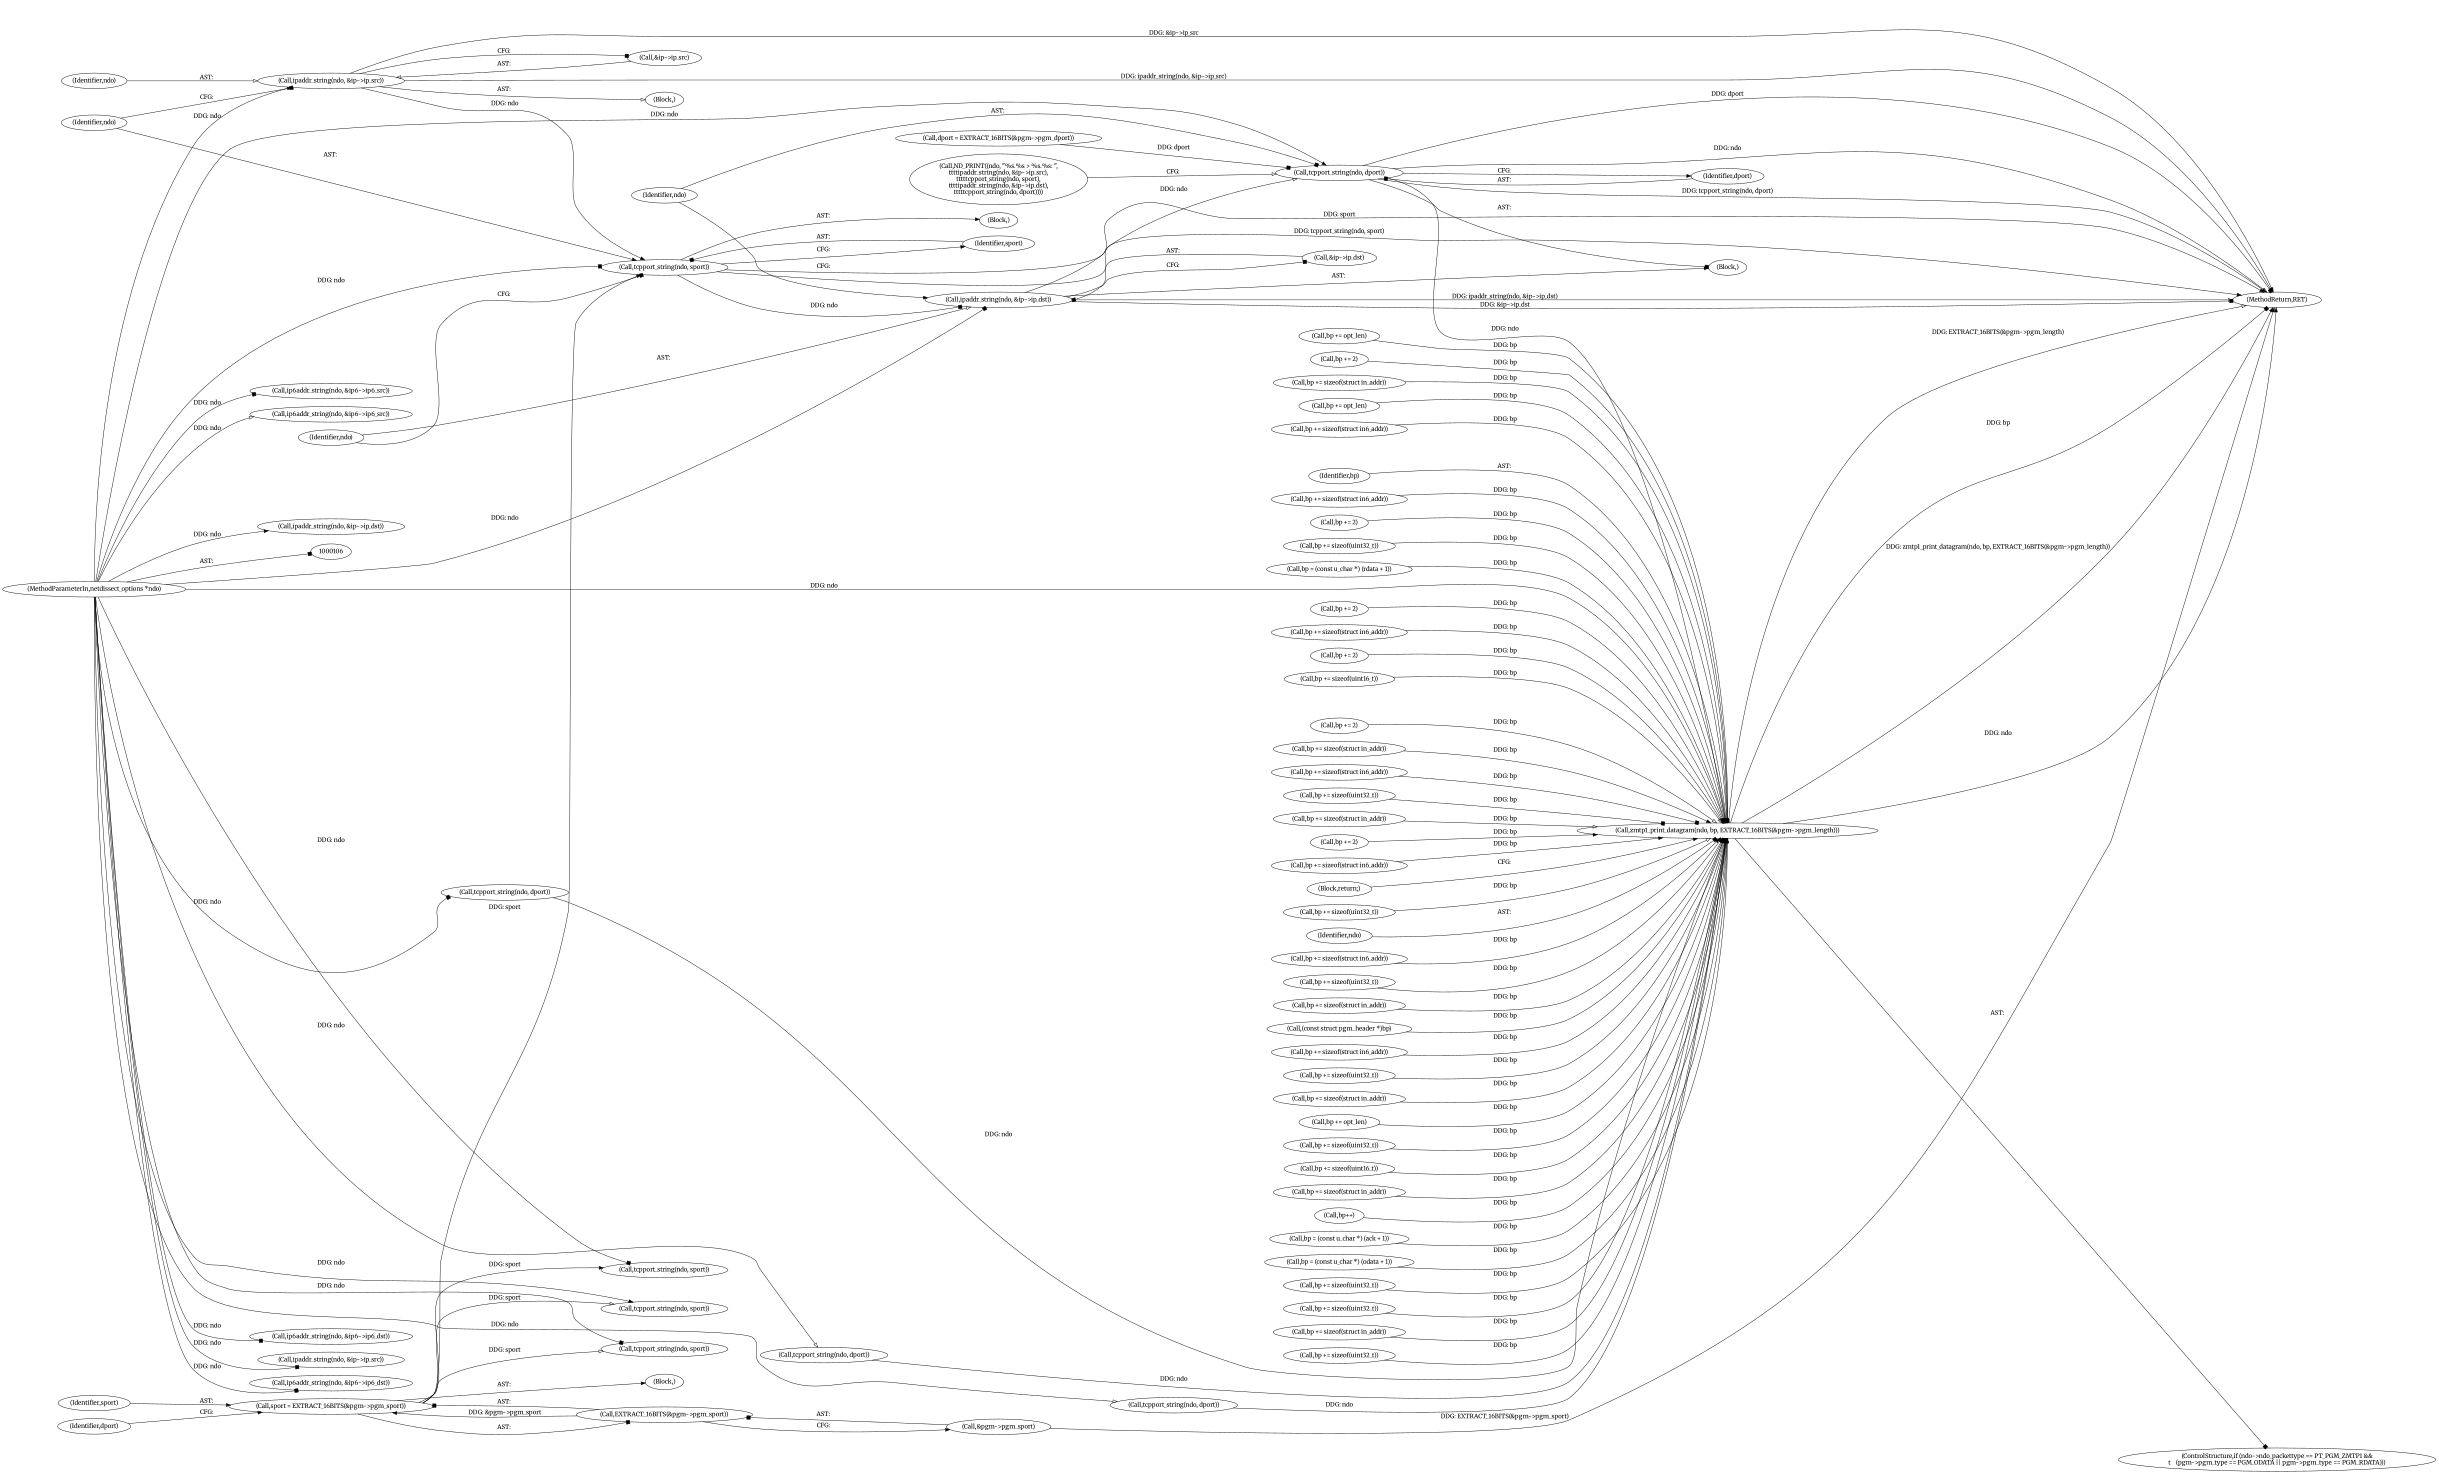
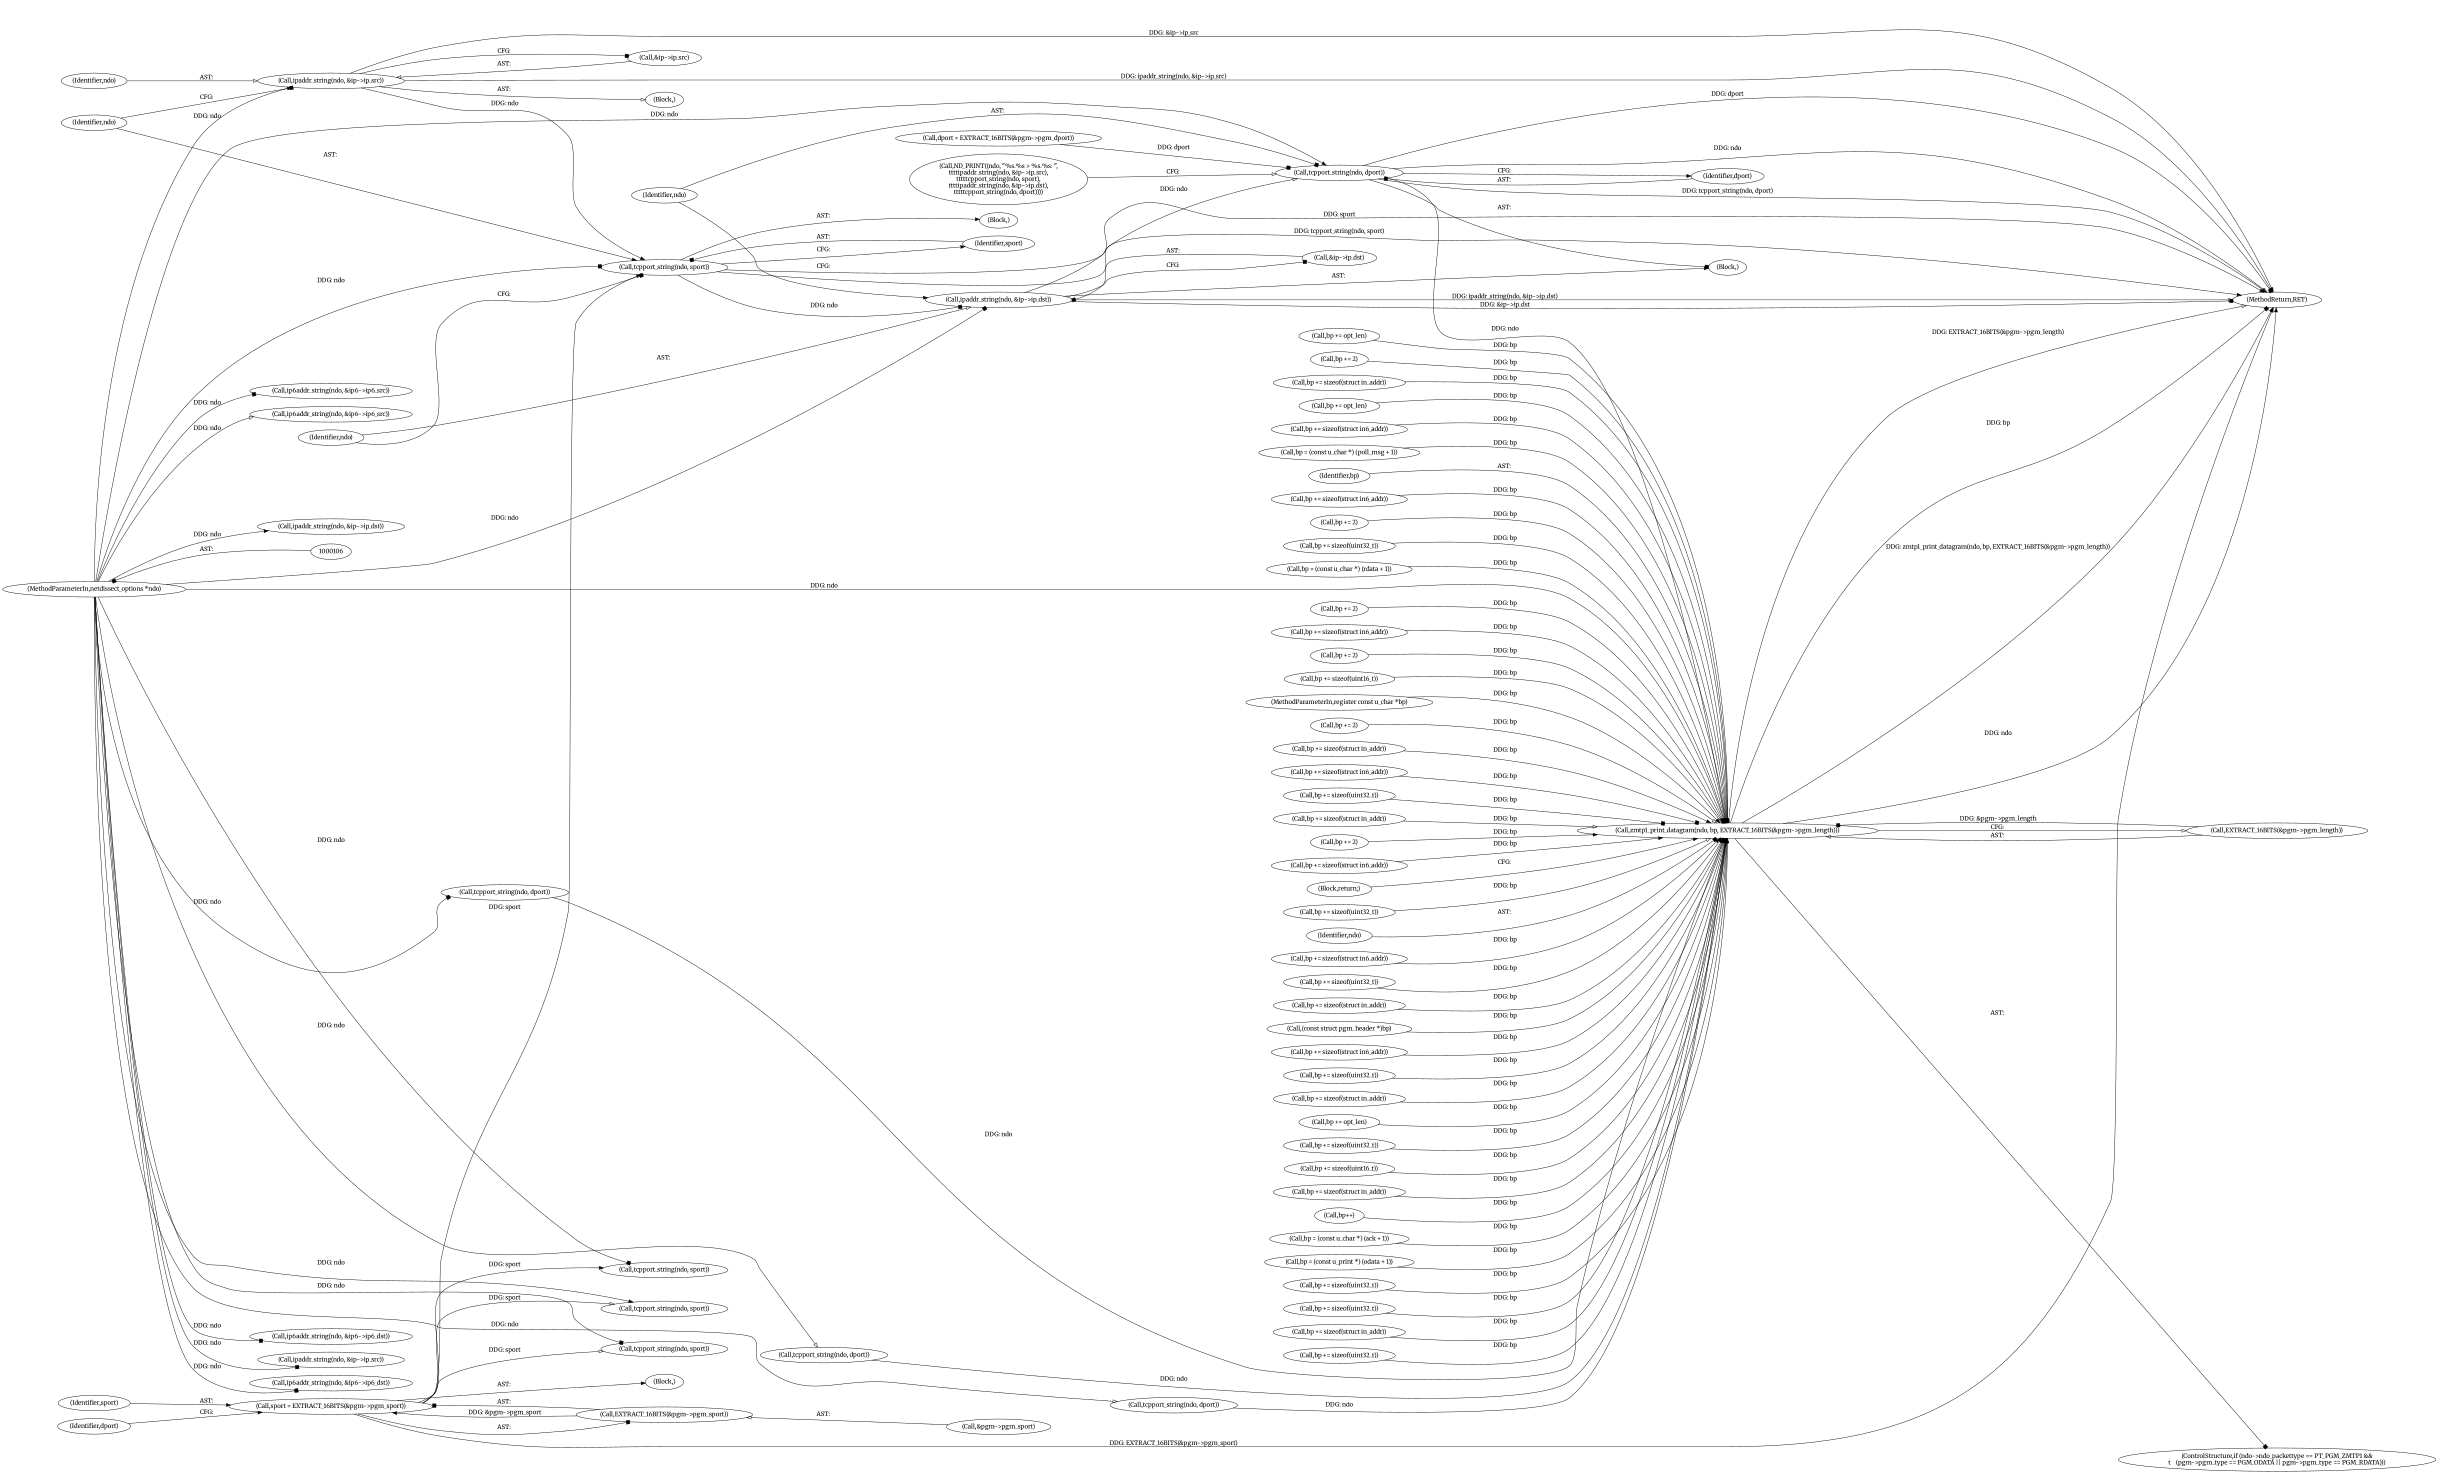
none -> (1339, 453)
(217, 565) -> (212, 554)
none -> (1339, 702)
none -> (2277, 831)
(1908, 1174) -> (1741, 1446)
(1339, 1262) -> (1339, 1262)
(850, 1421) -> (850, 1421)
(824, 1432) -> none
